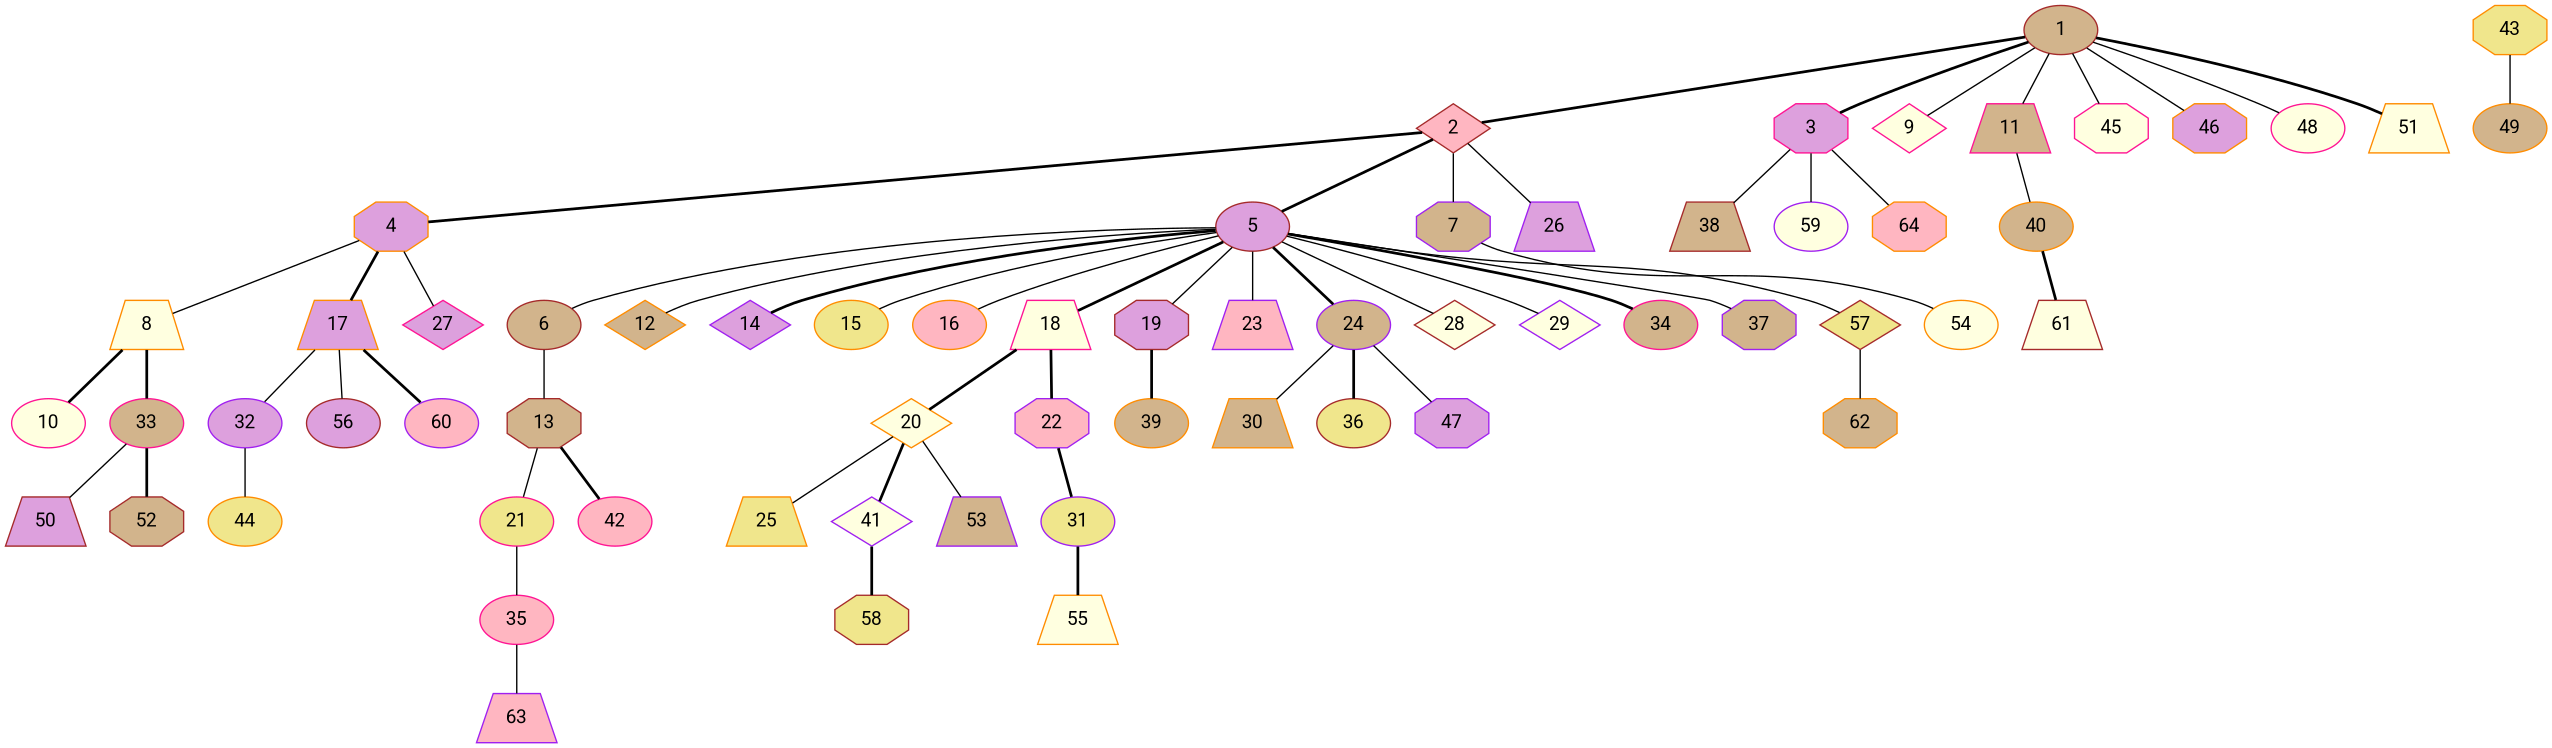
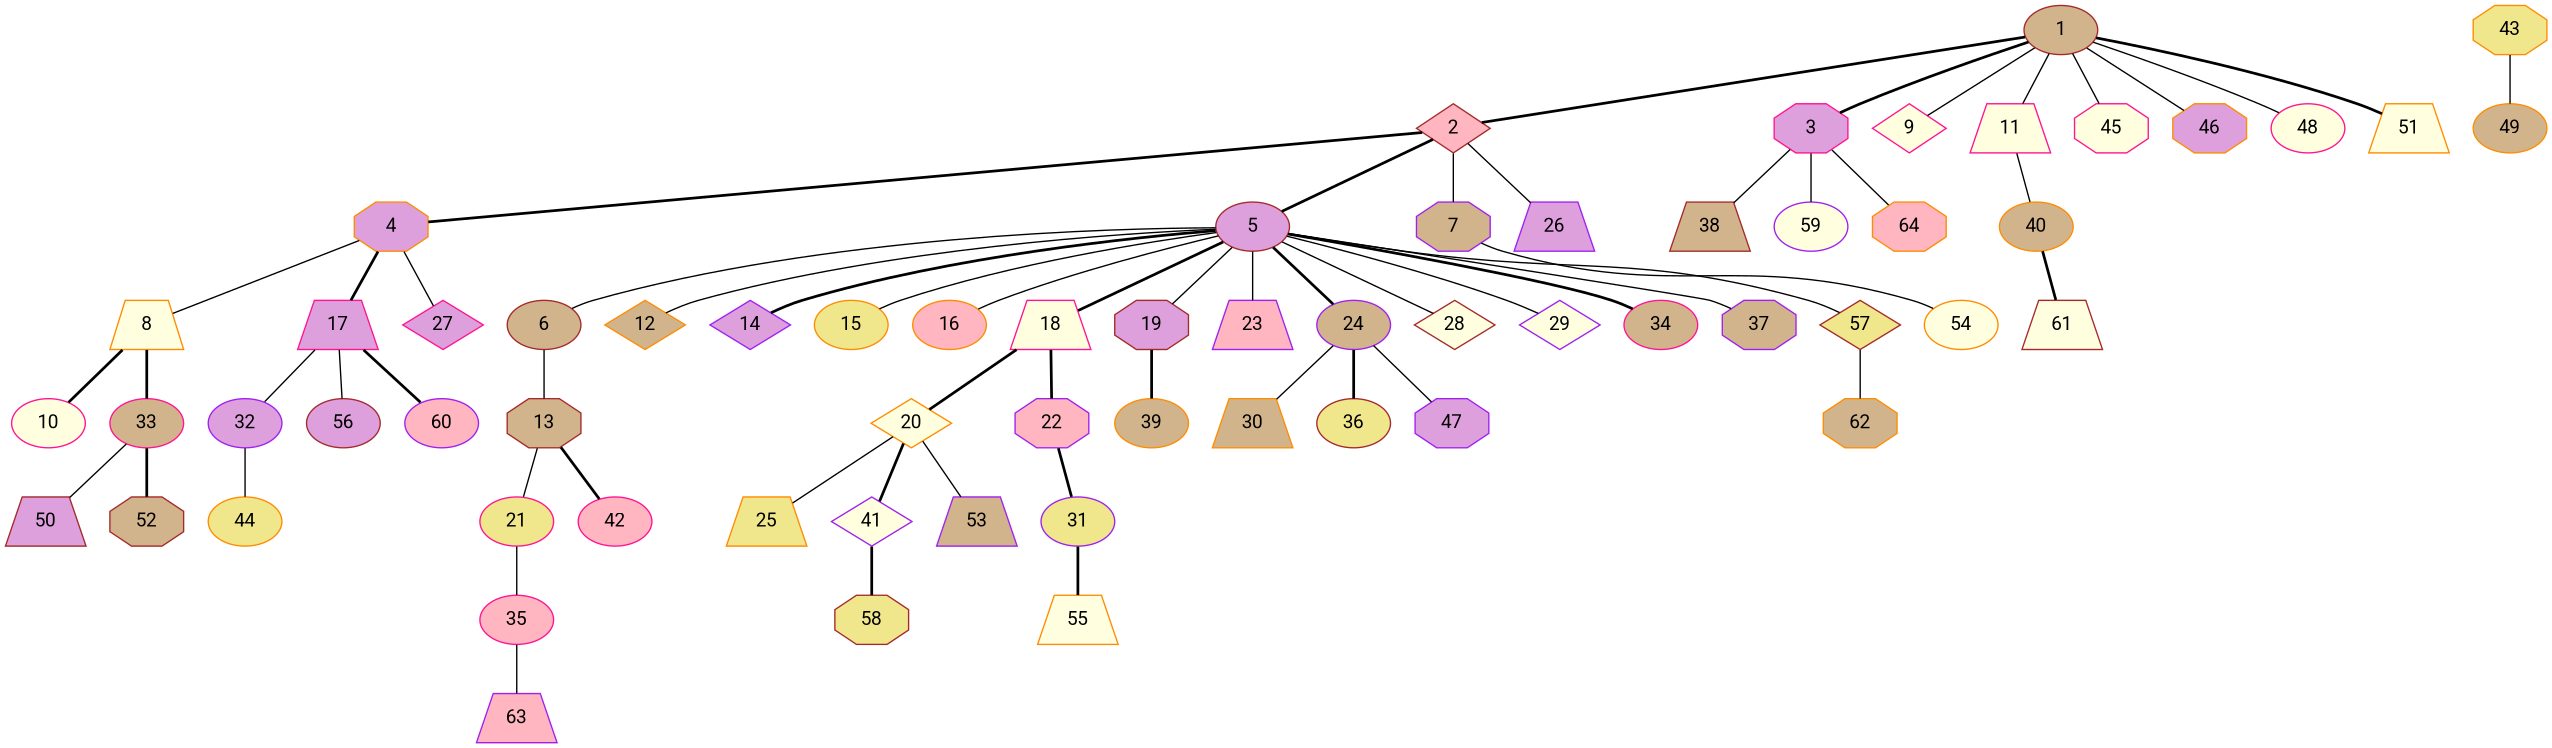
(2010, 128) -> (2010, 128)
(338, 325) -> (338, 325)
